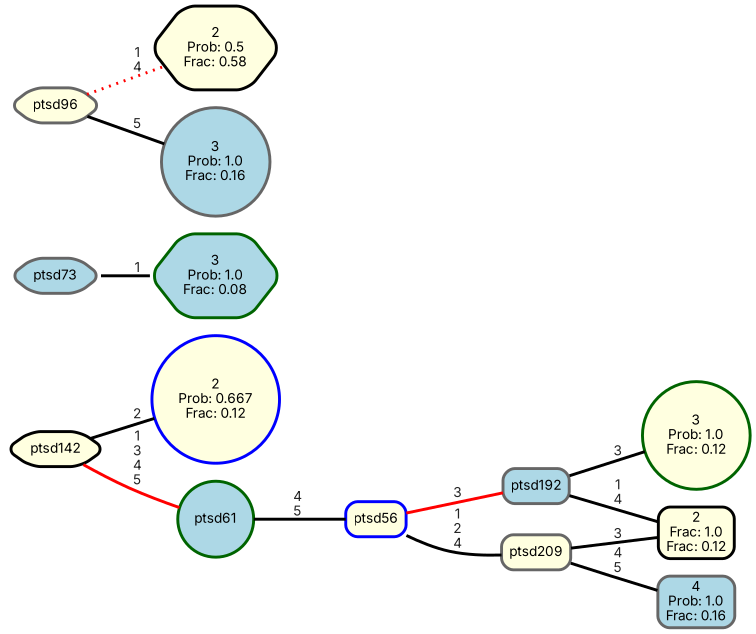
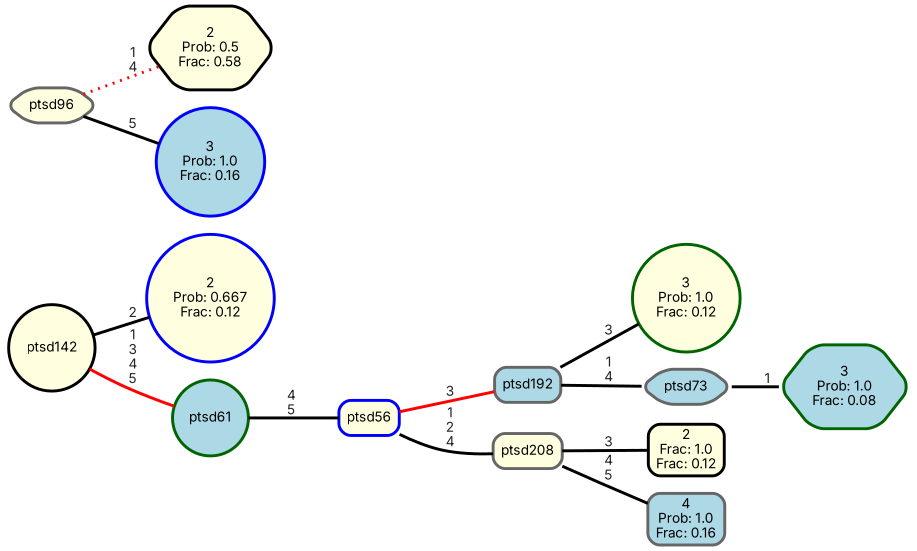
(216, 162) -> (210, 162)
(56, 449) -> (52, 348)
(614, 509) -> (601, 386)
(536, 552) -> (528, 451)
